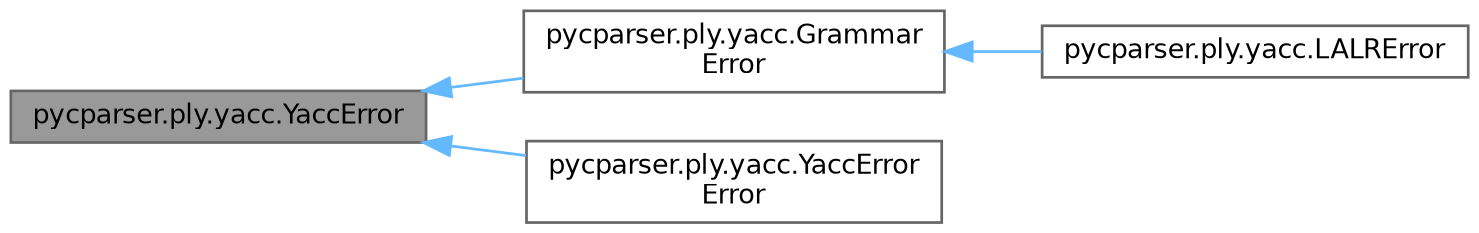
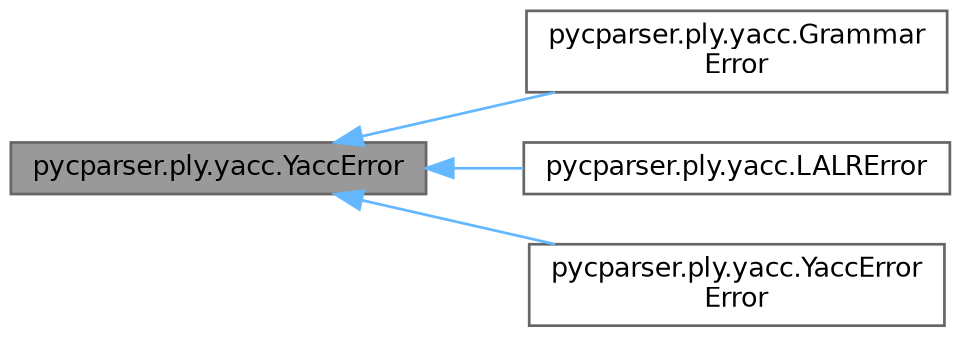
(1007, 52) -> (489, 168)
